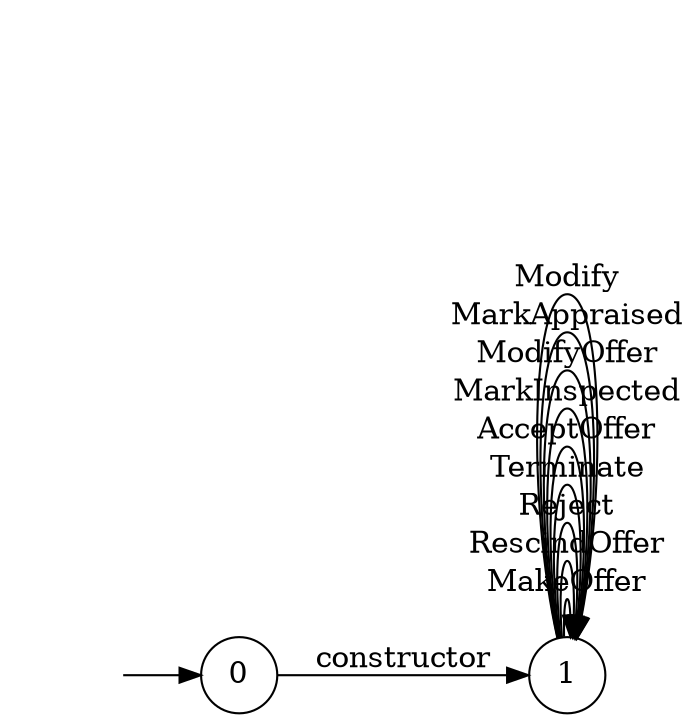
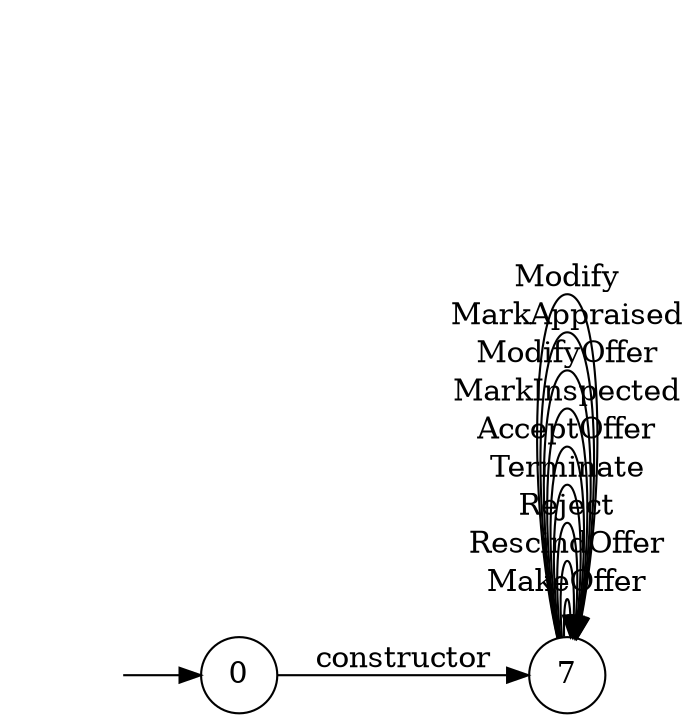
(567, 675) -> (567, 675)
